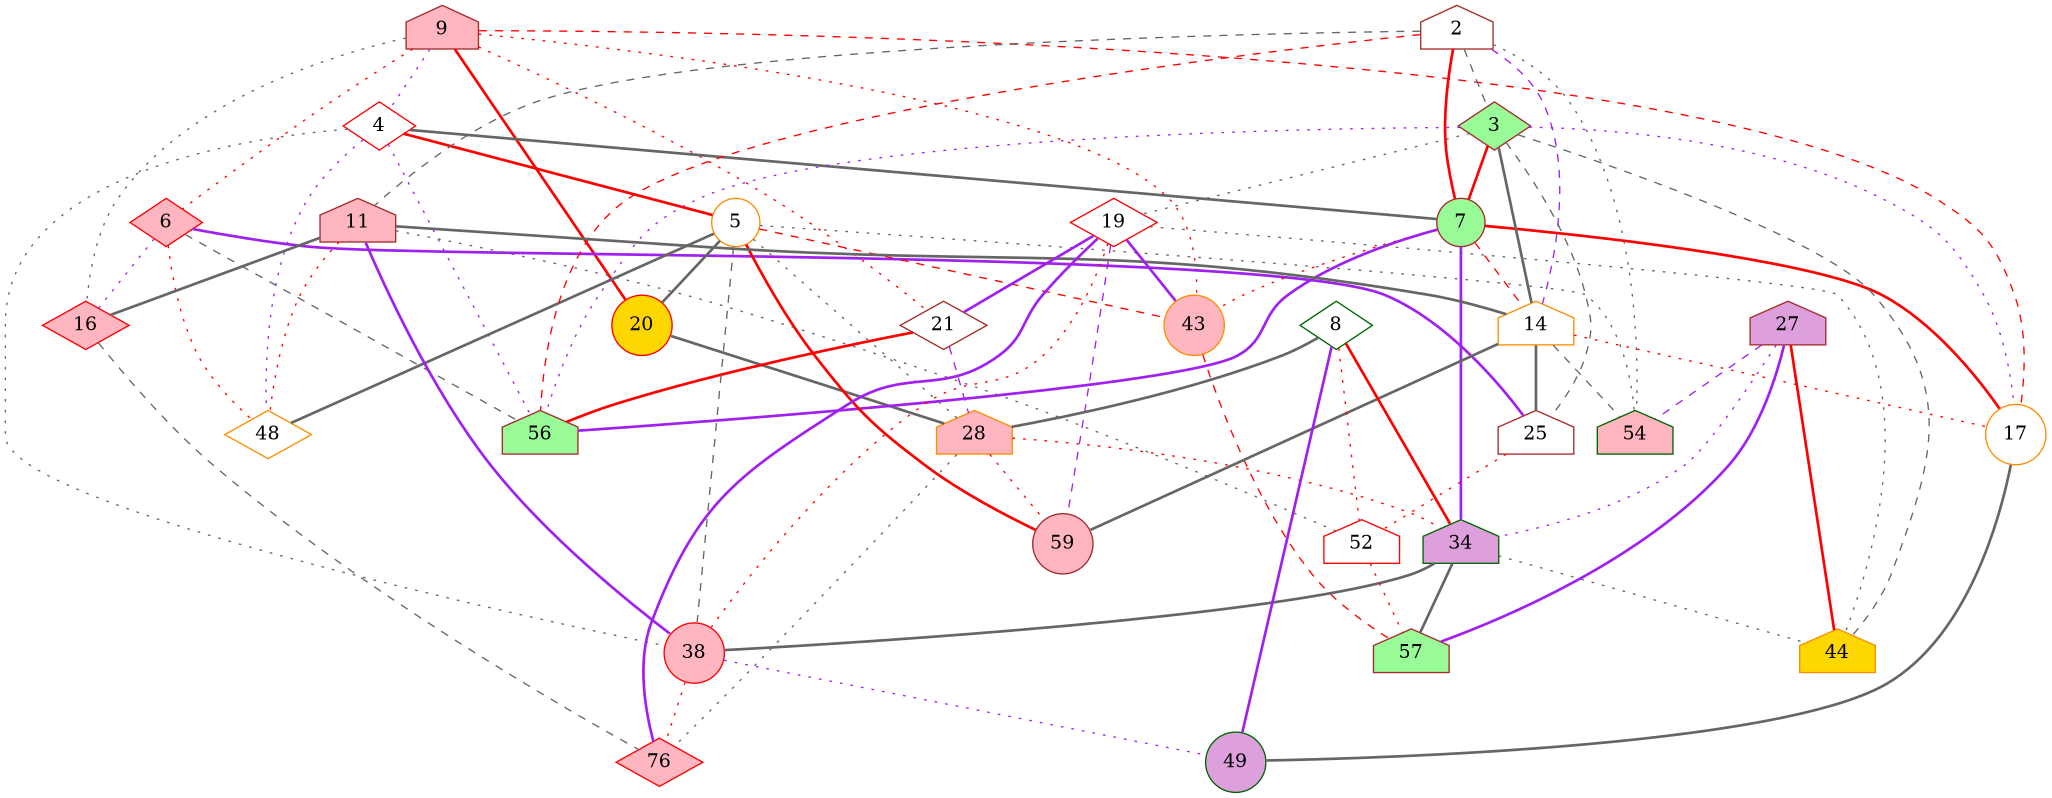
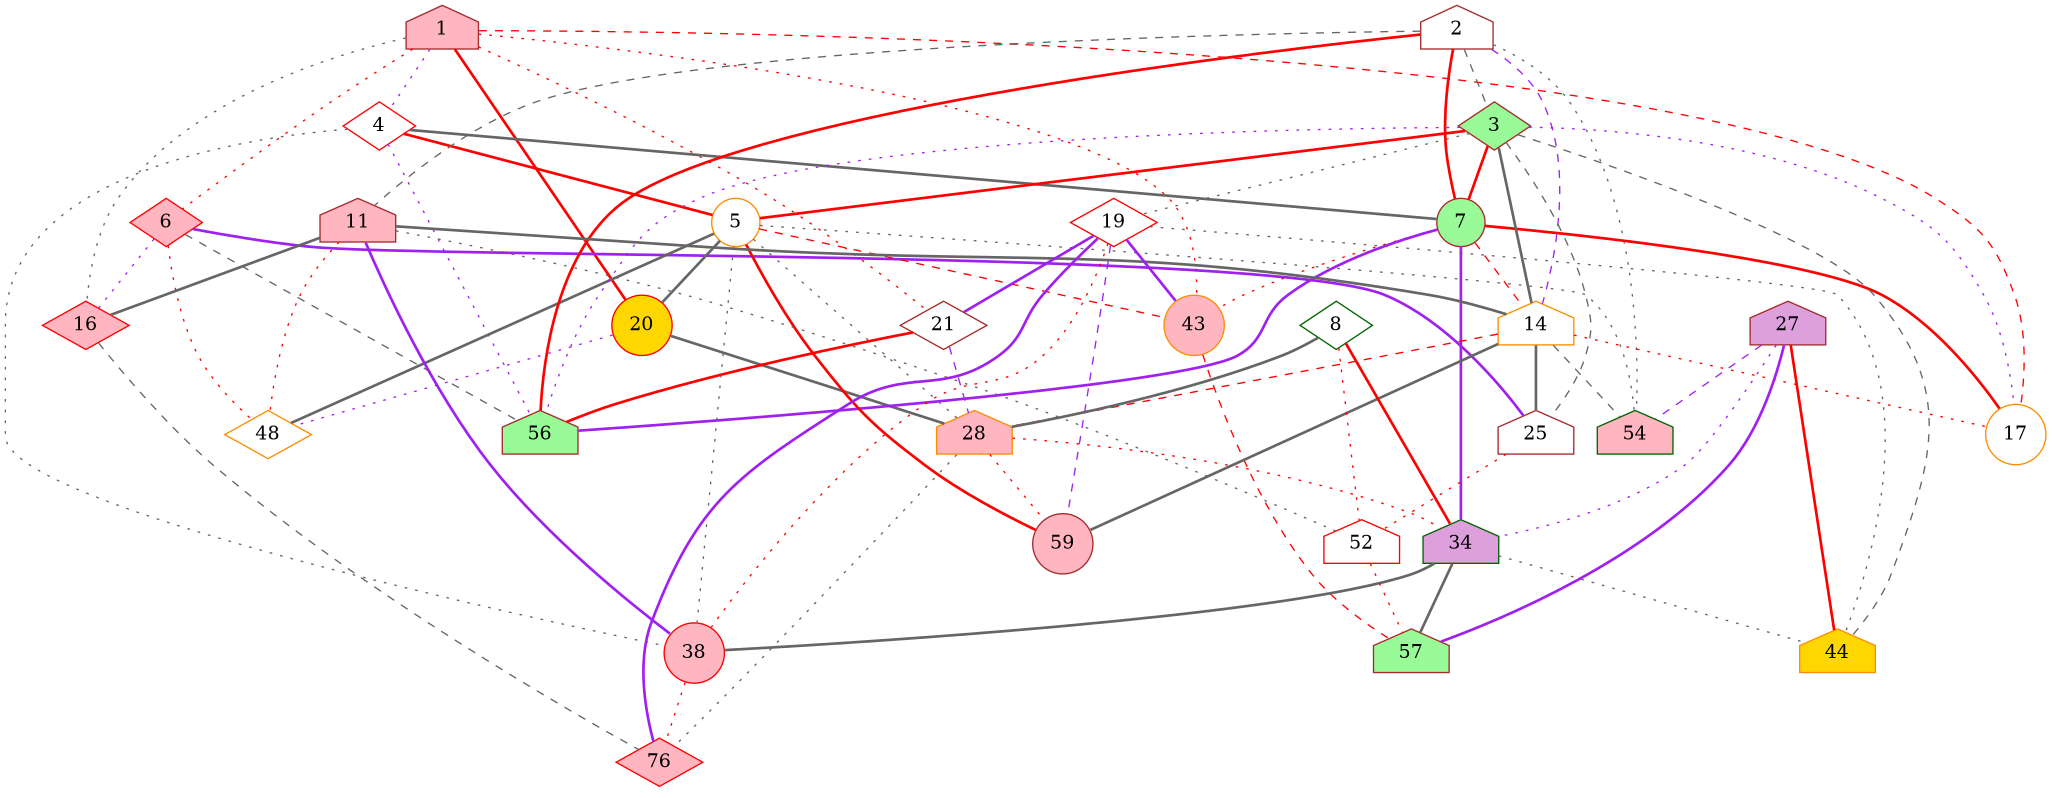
(442, 29) -> (442, 29)
(901, 111) -> (901, 111)
none -> (1113, 175)
(282, 262) -> (462, 378)
none -> (1255, 380)
(715, 435) -> (715, 435)
(1236, 762) -> none
